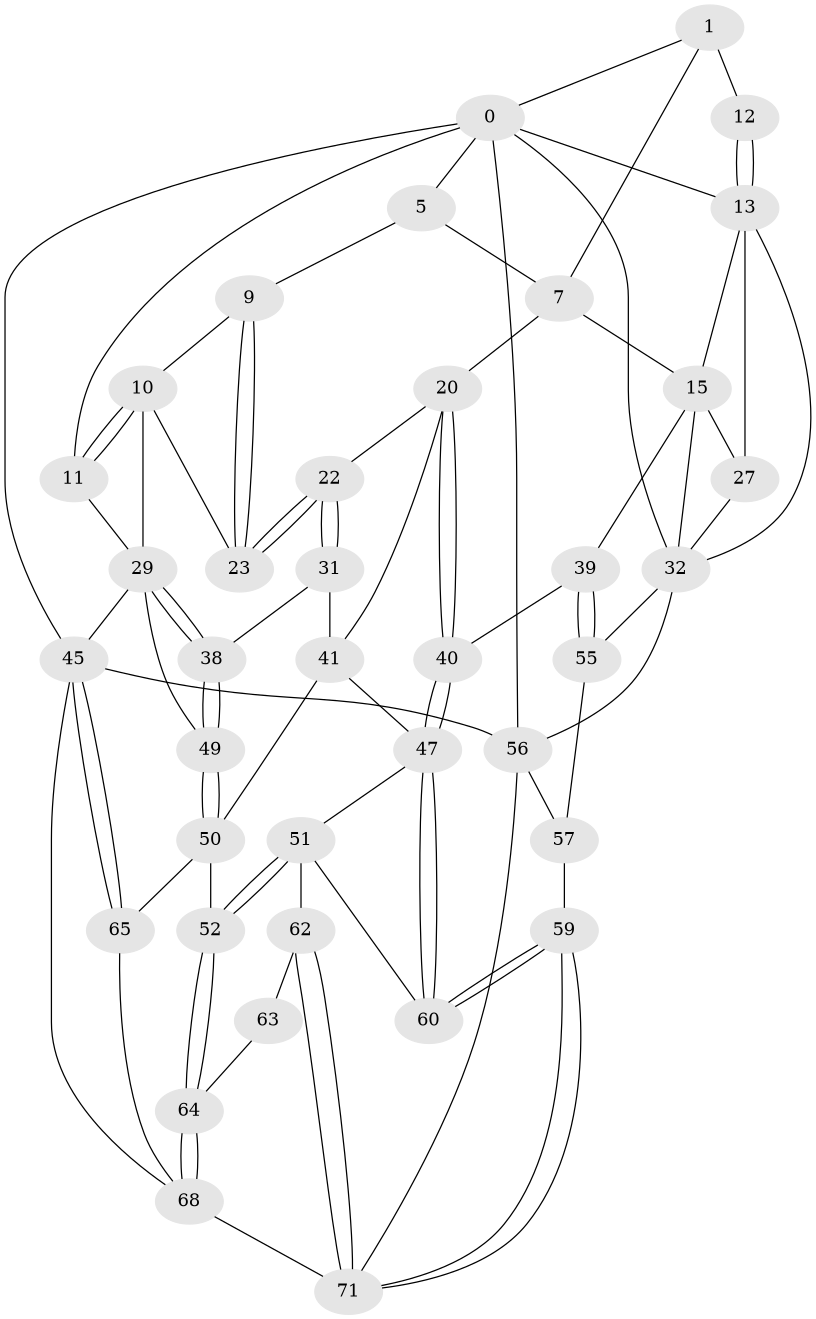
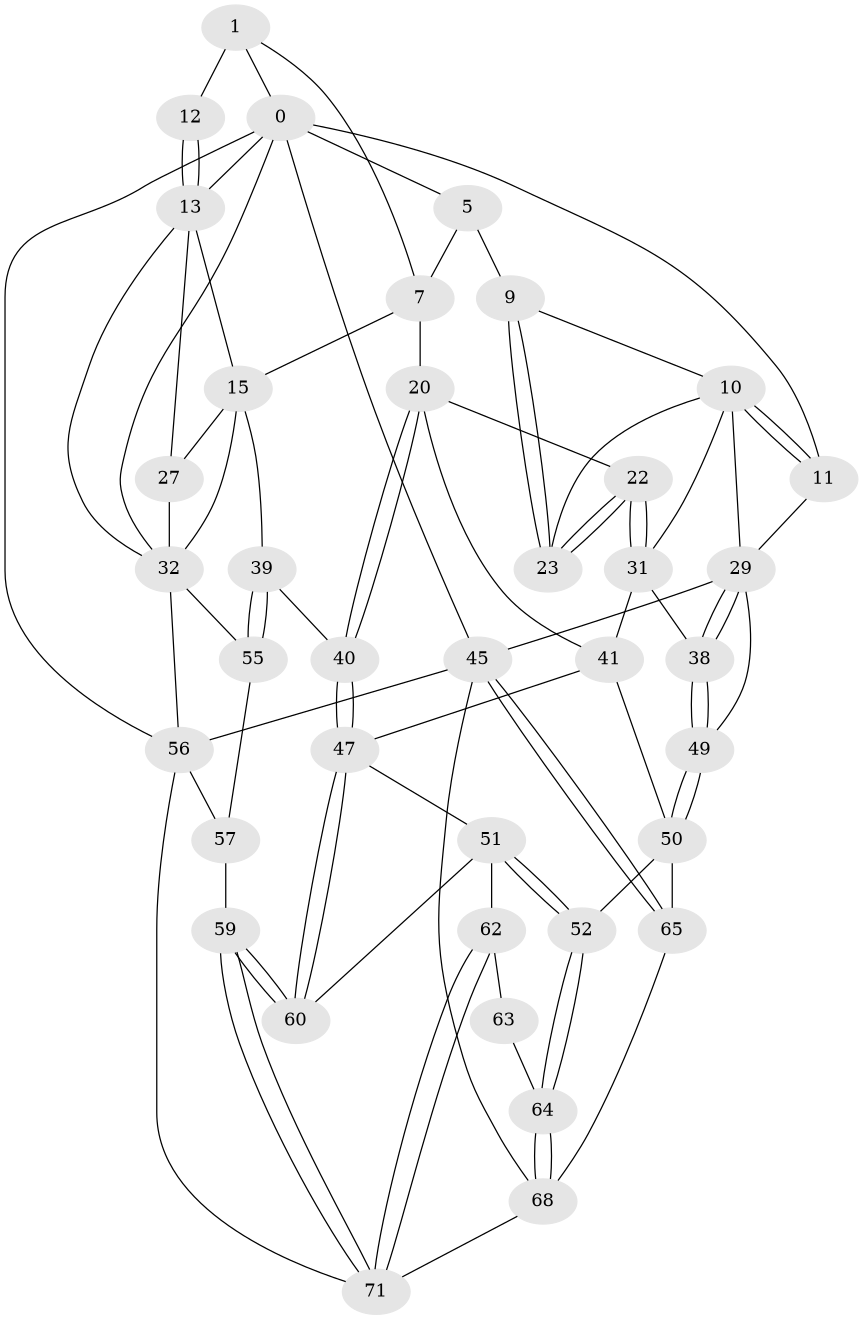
none -> (693, 482)
